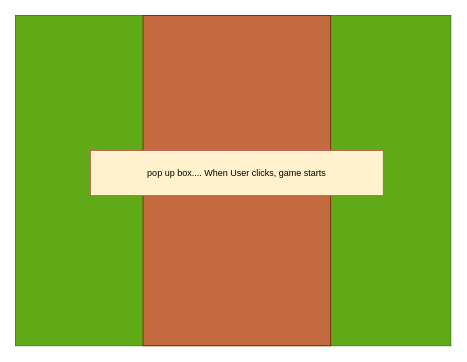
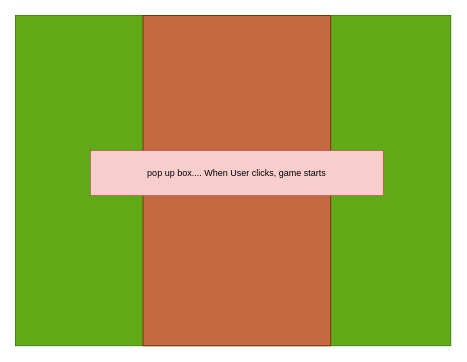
(237, 173) -> (237, 173)
